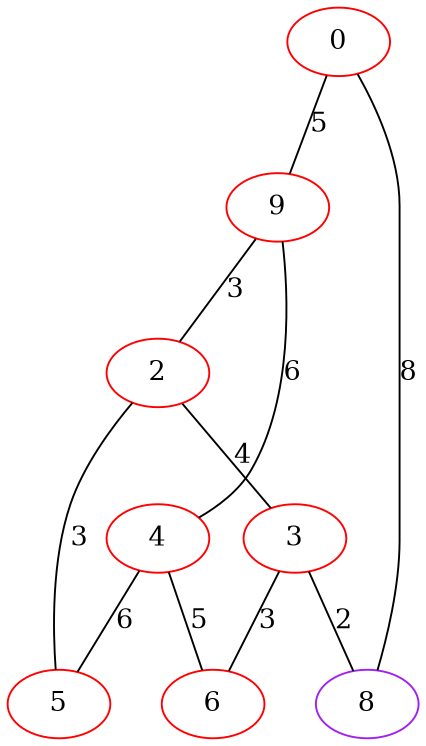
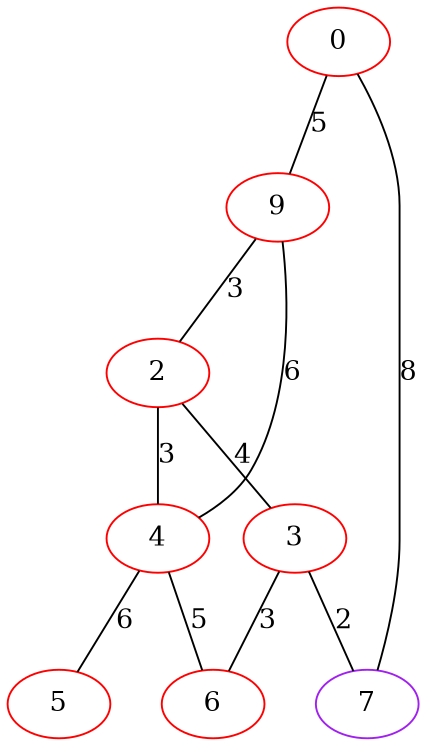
(64, 527) -> (158, 456)
(367, 704) -> (367, 704)
